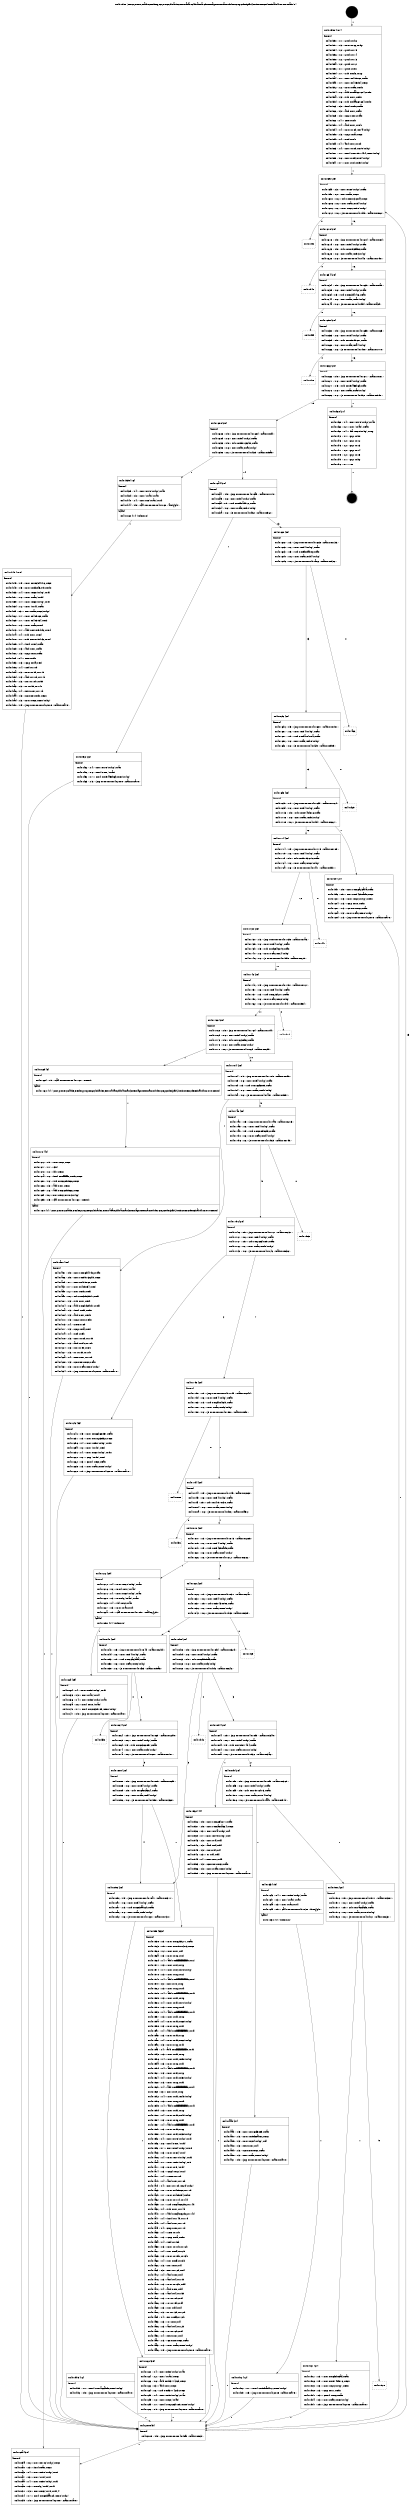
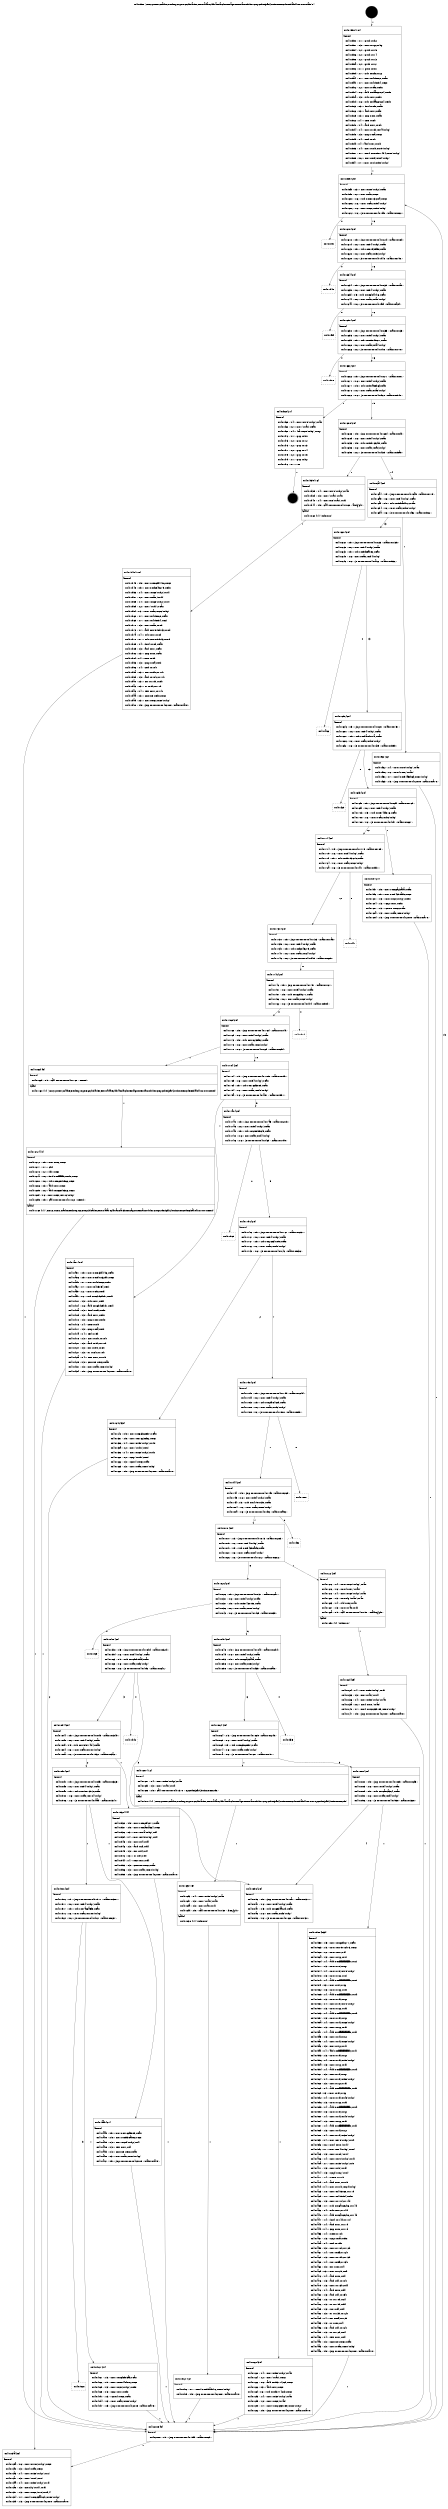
none -> (241, 1786)
(101, 2385) -> none
